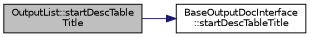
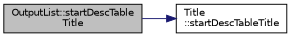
(241, 19) -> (232, 19)
